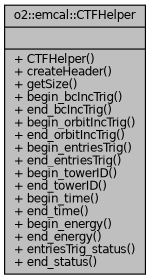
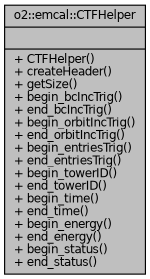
(75, 250) -> (61, 250)
